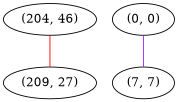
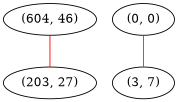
(50, 19) -> (50, 19)
(50, 83) -> (50, 83)
(143, 83) -> (143, 83)
